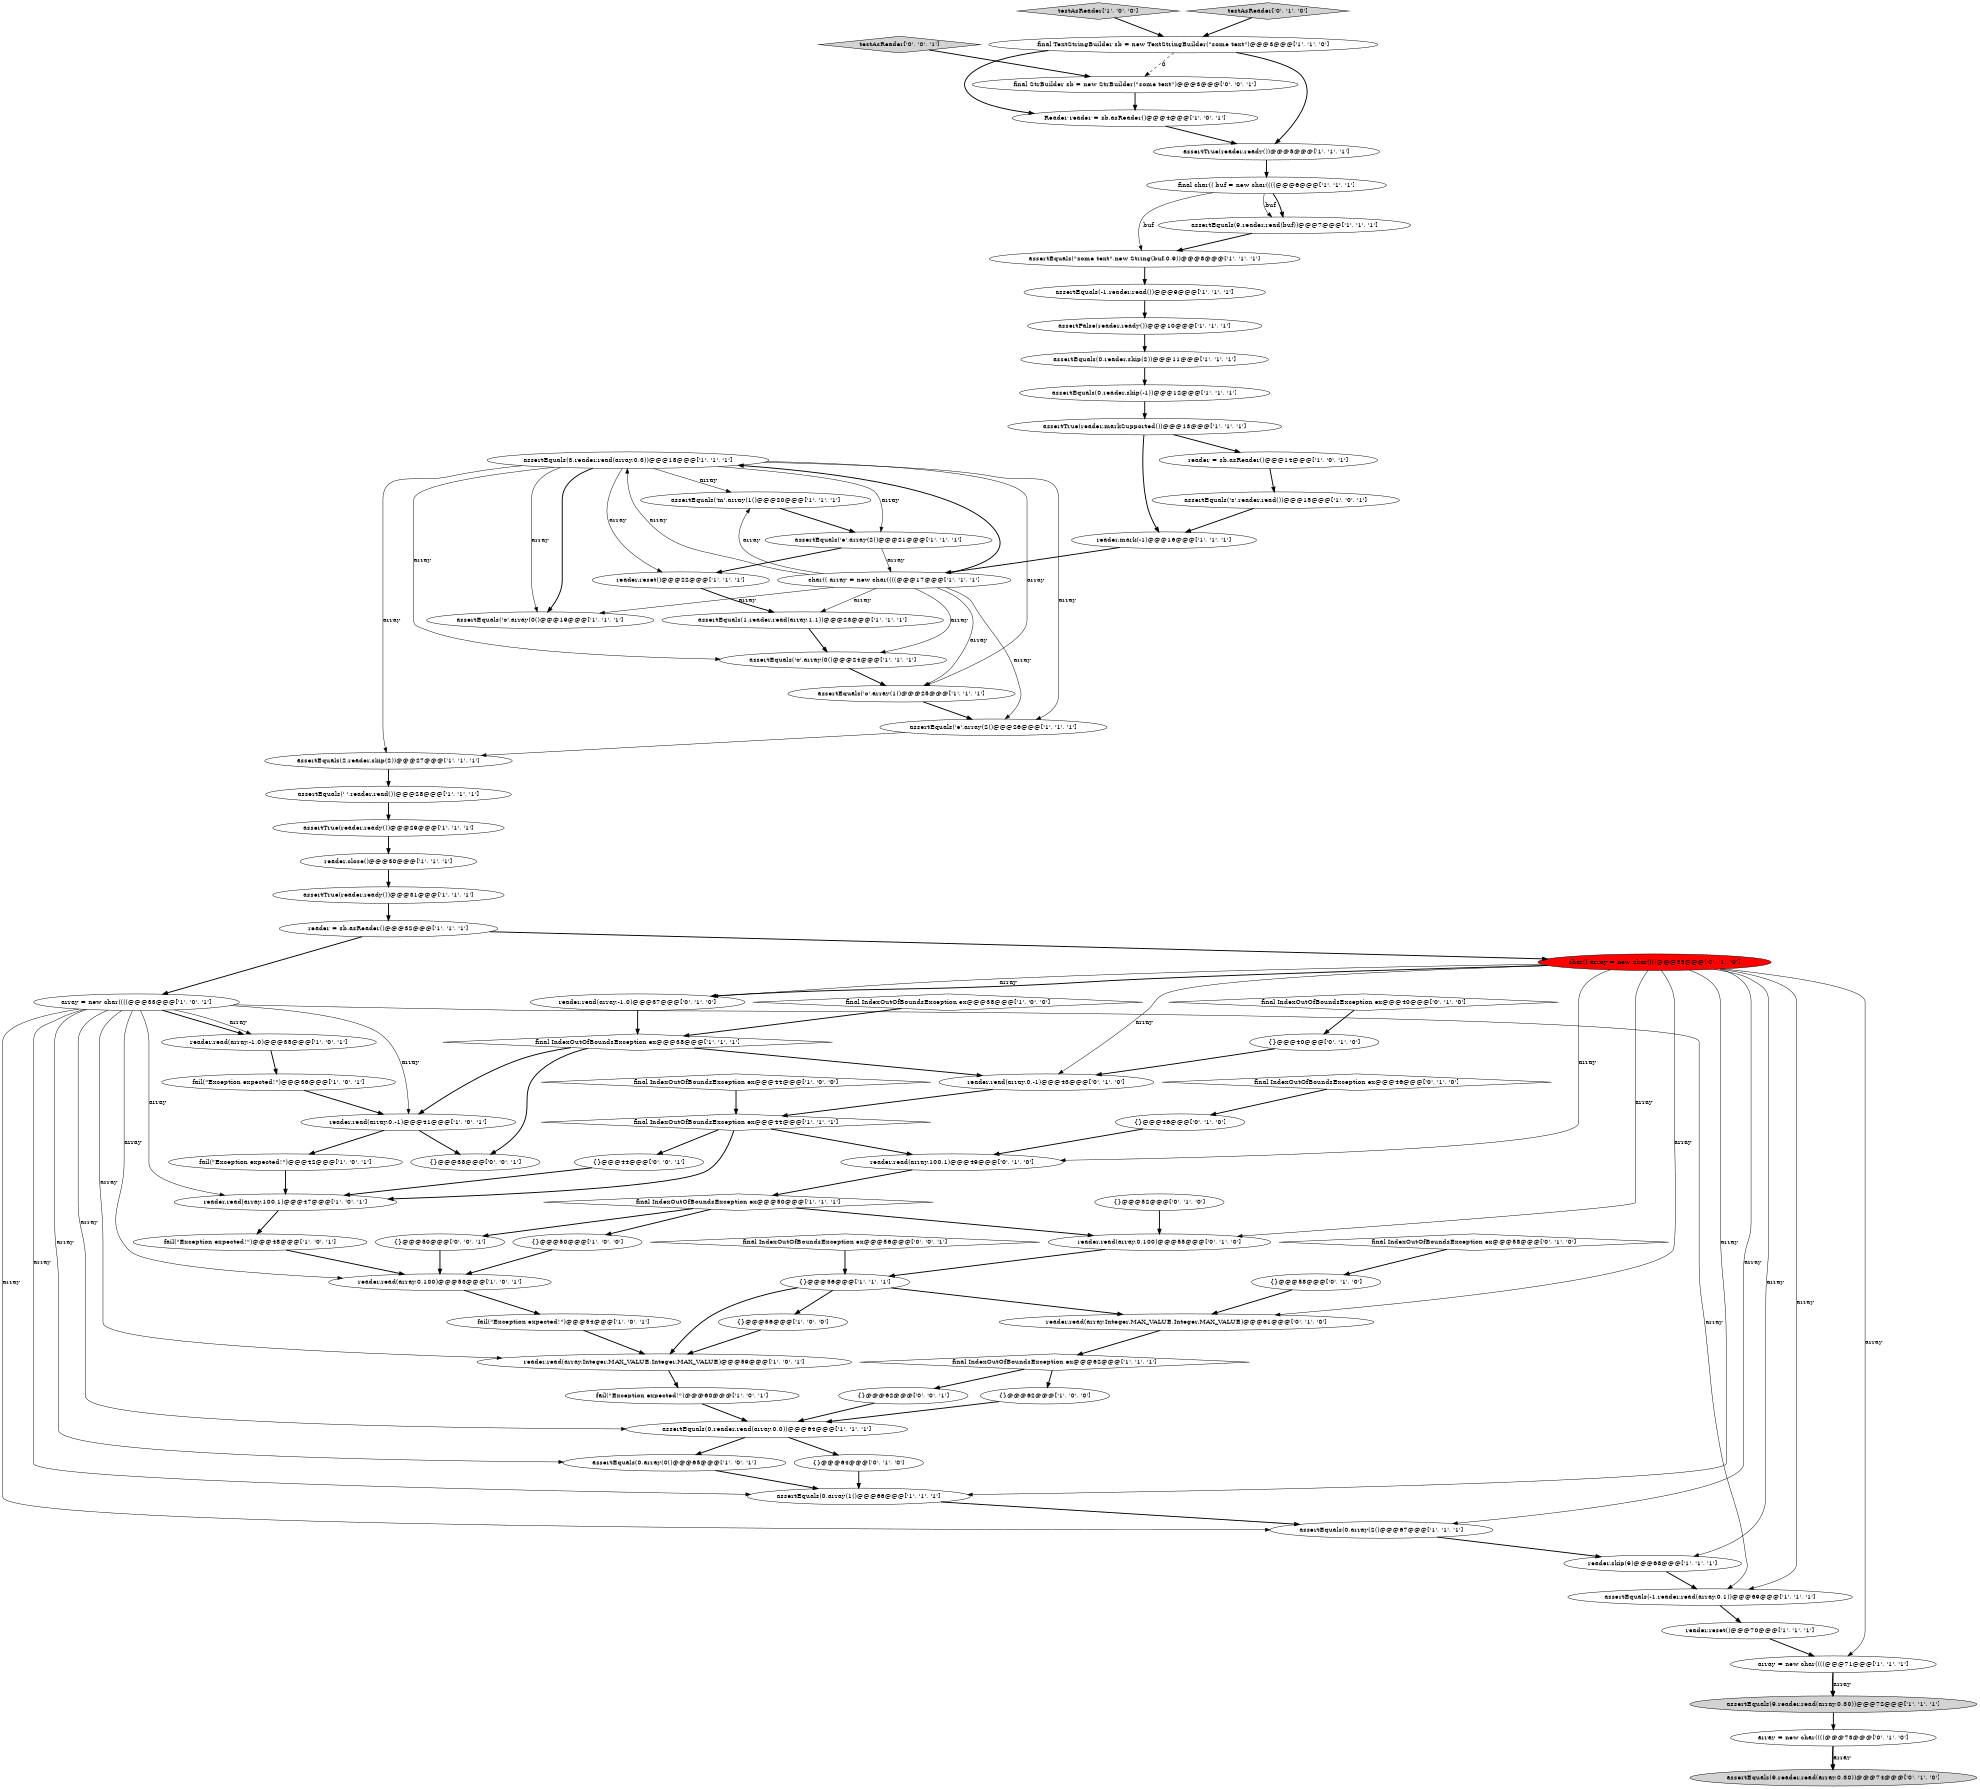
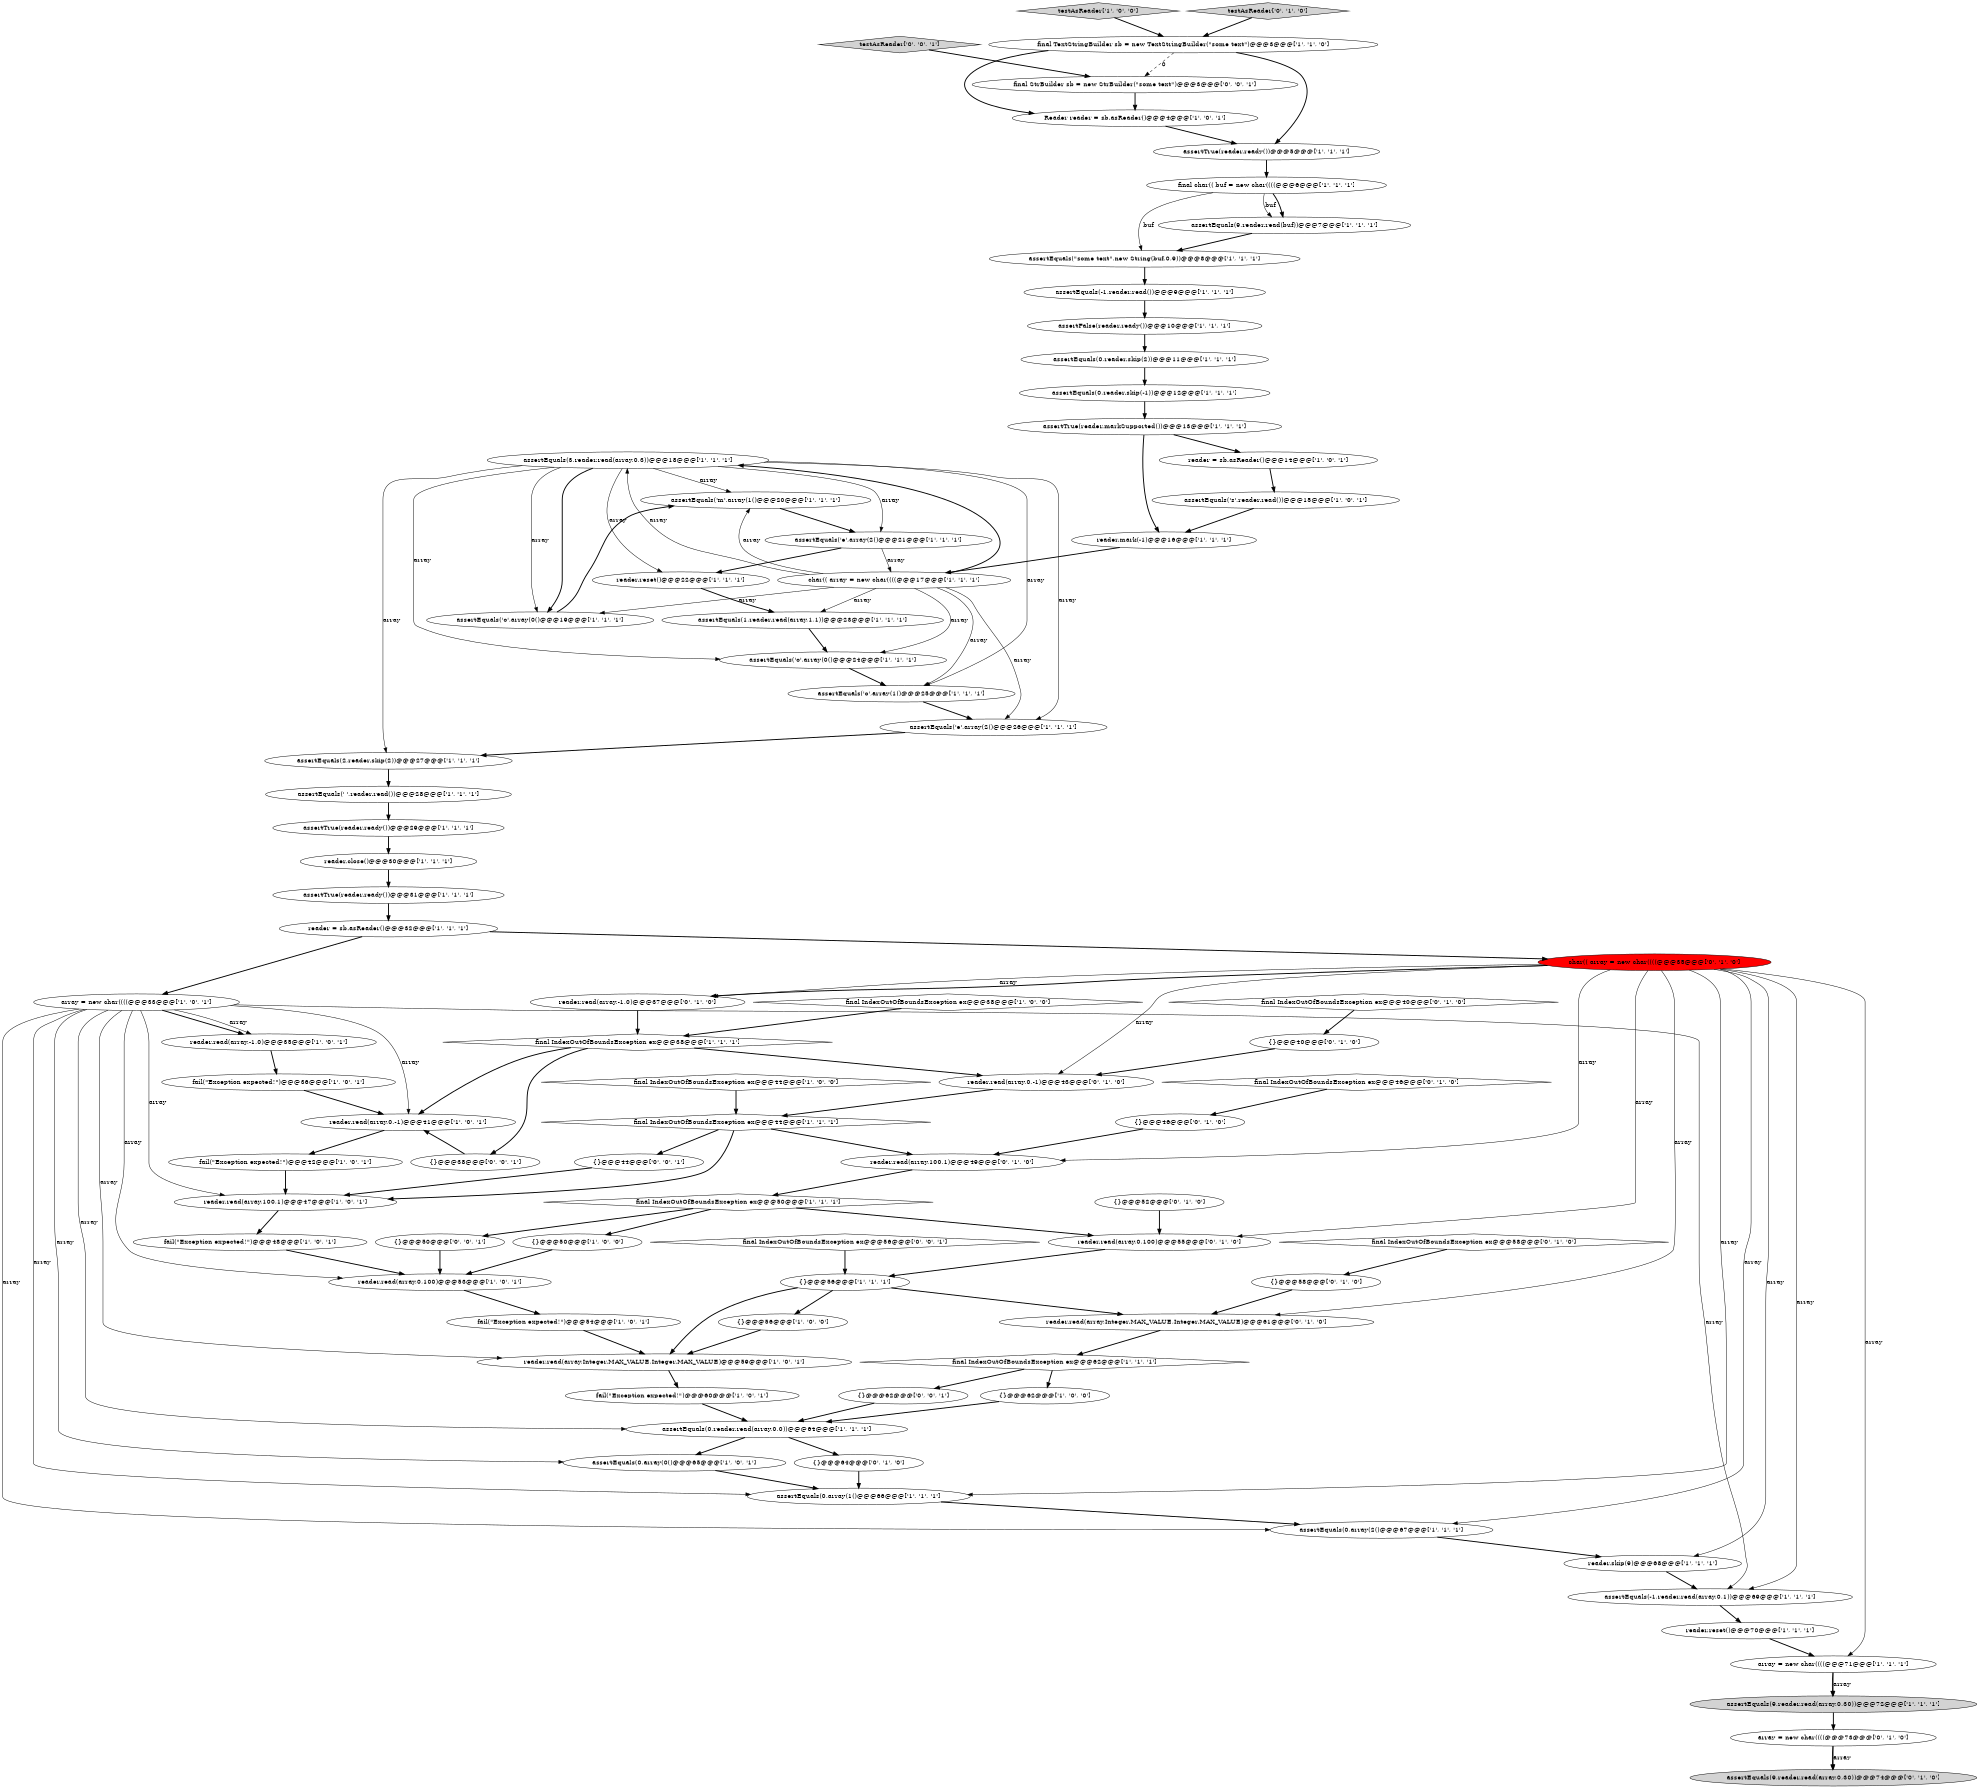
none -> (602, 546)
(696, 744) -> (696, 744)
(437, 1141) -> (446, 1143)
